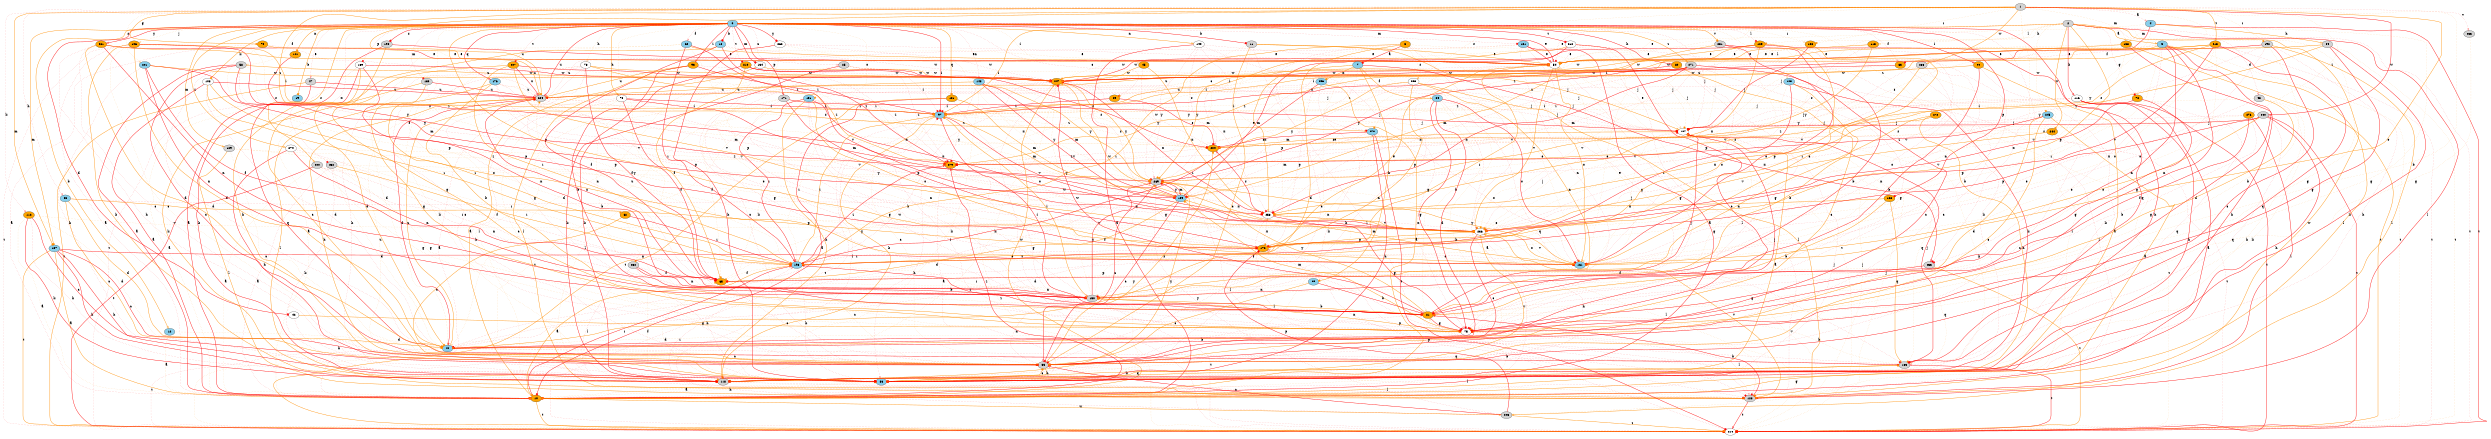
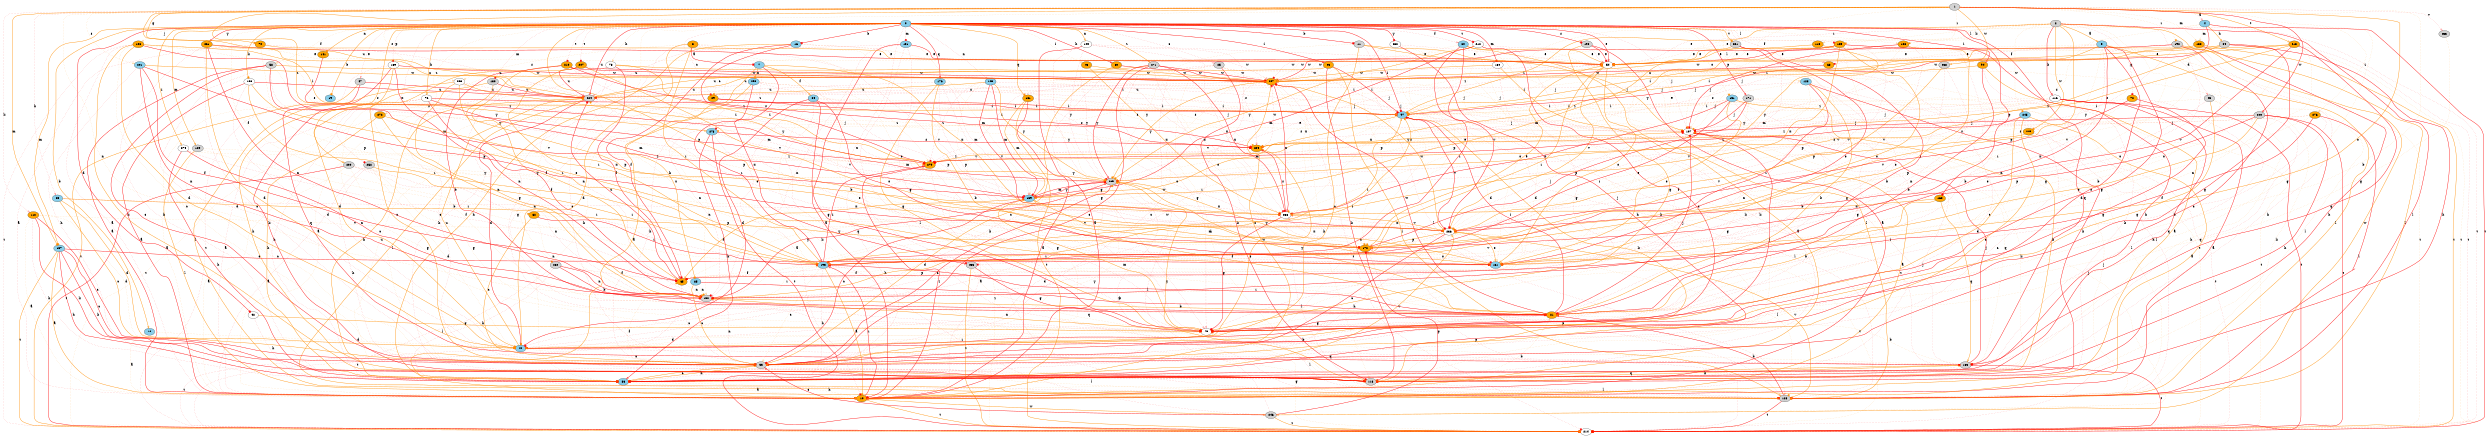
none -> (1796, 193)
